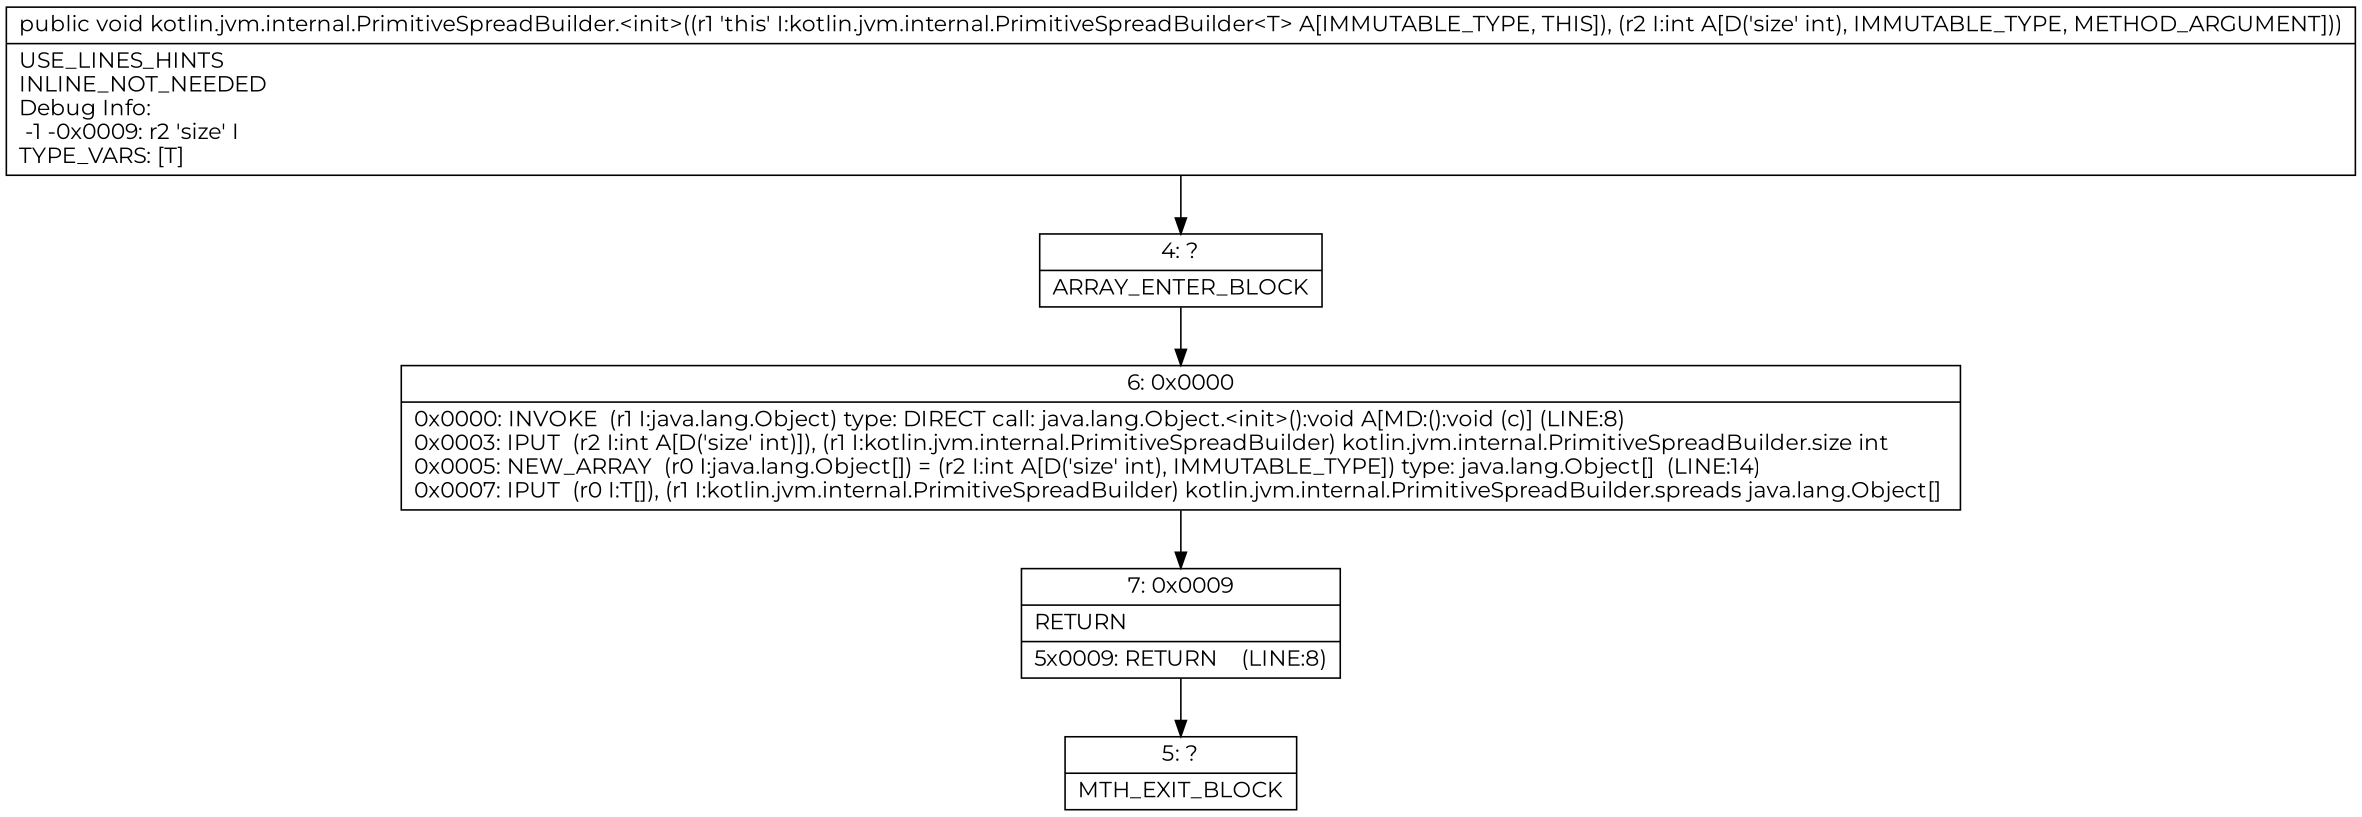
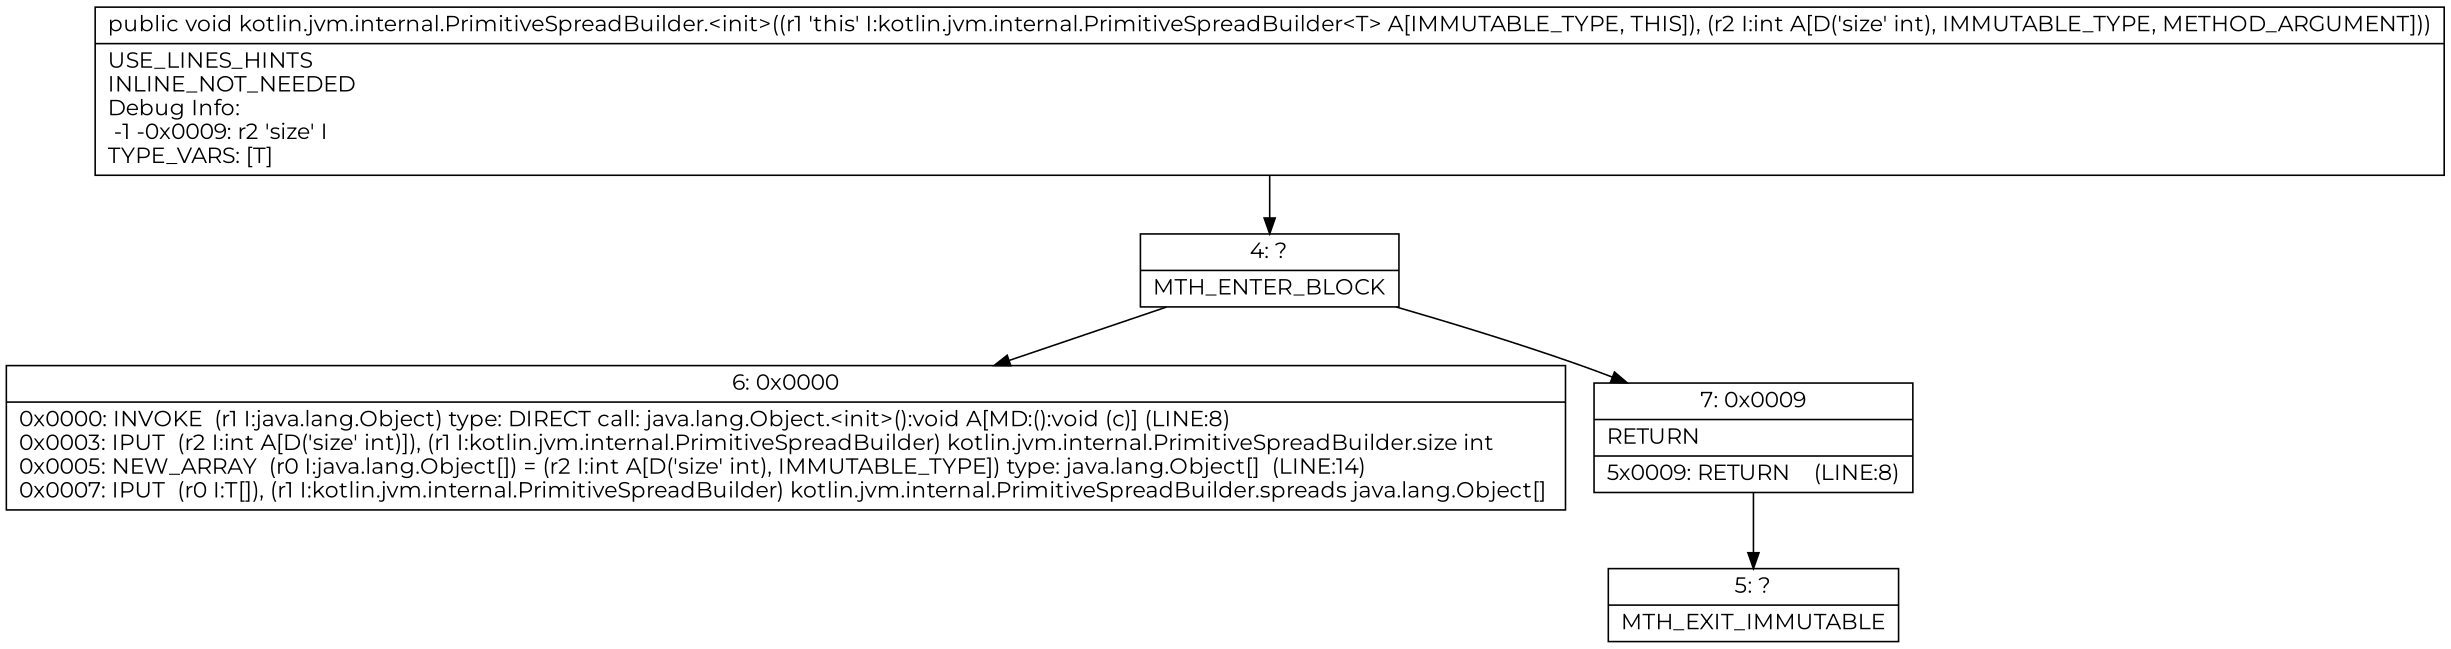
(1181, 288) -> (1270, 288)
(1181, 531) -> (1505, 340)
(1181, 791) -> (1753, 623)
